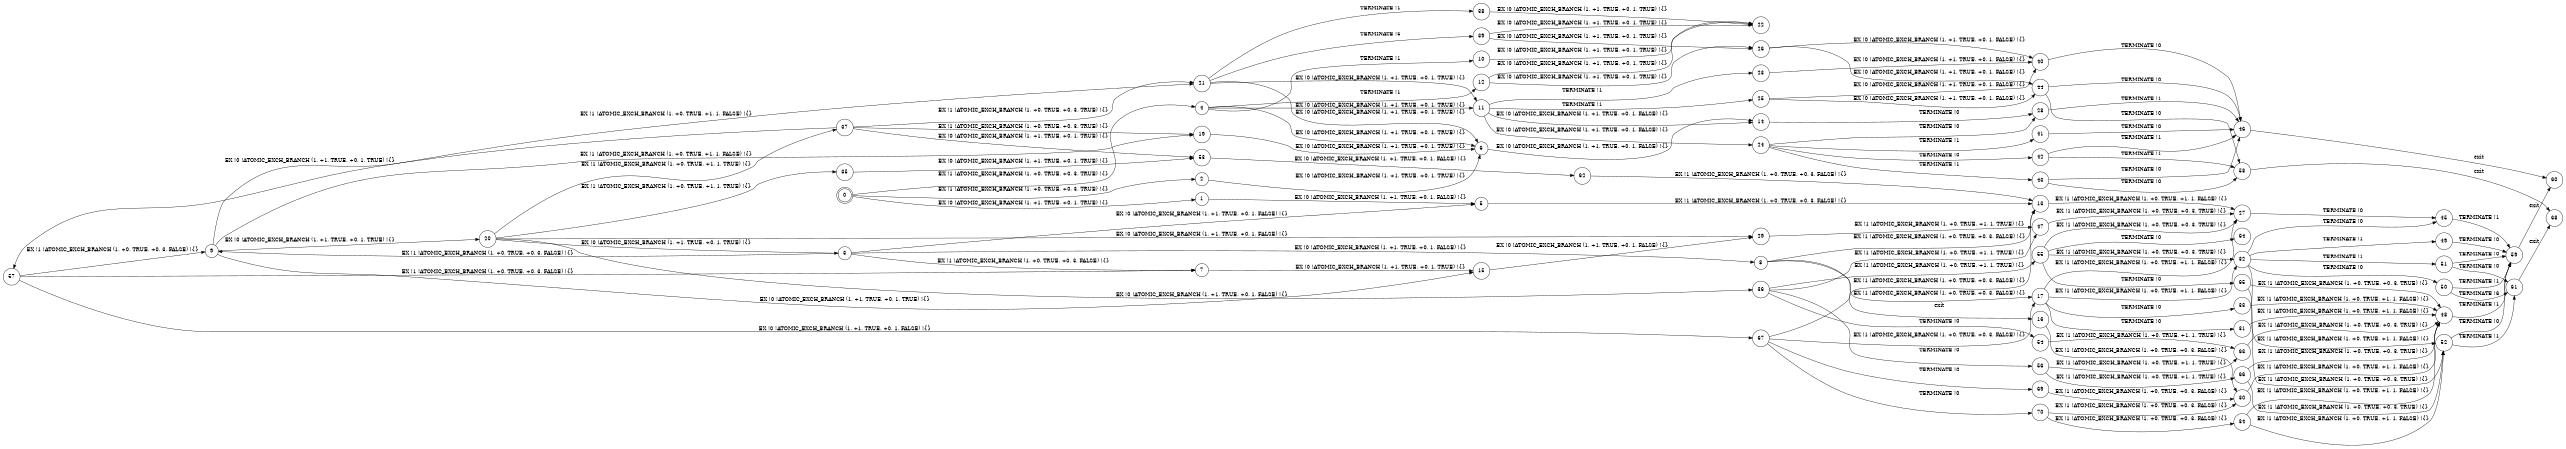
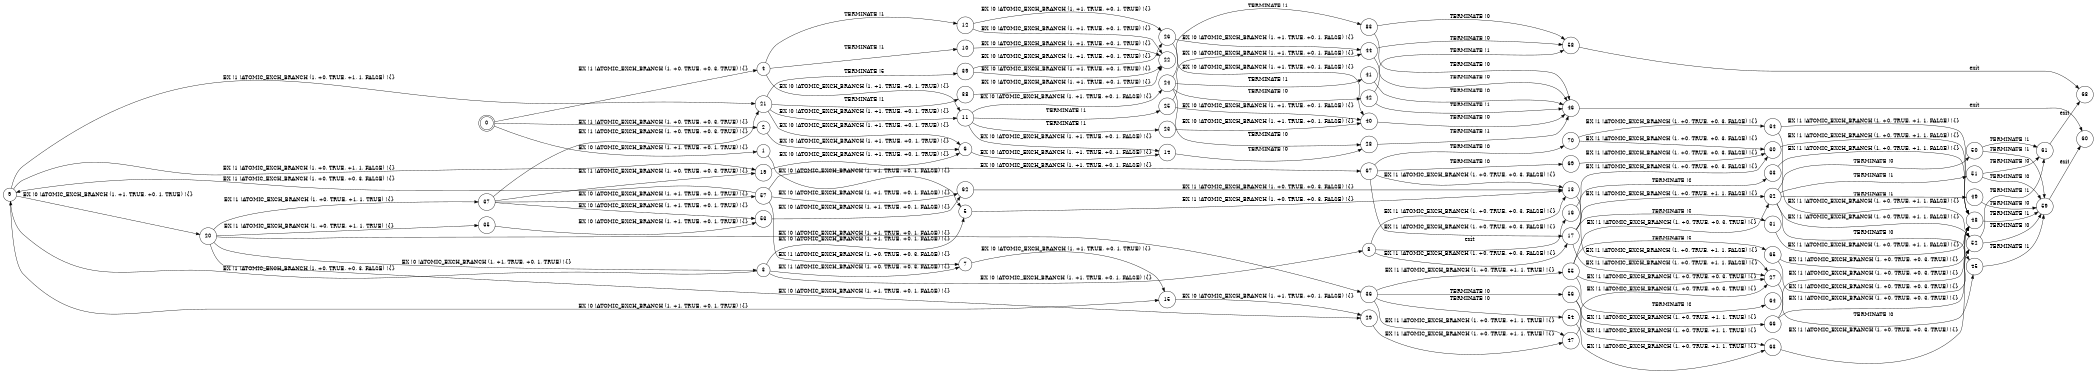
(1334, 141) -> none
(2040, 180) -> (1369, 27)
none -> (863, 203)
(2479, 294) -> (2010, 140)
